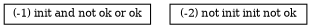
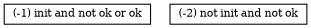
(238, 14) -> (238, 14)
